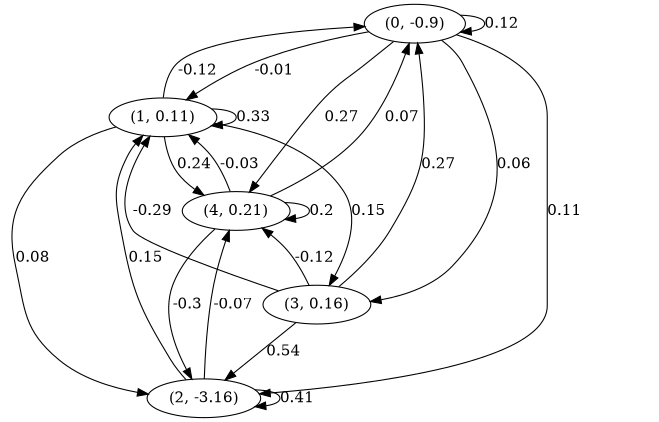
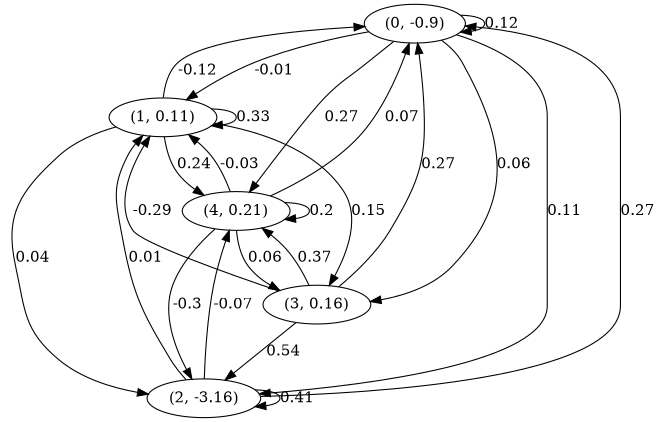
(33, 258) -> (33, 258)
(146, 258) -> (146, 258)
(315, 258) -> (315, 258)
none -> (246, 263)
none -> (618, 311)
